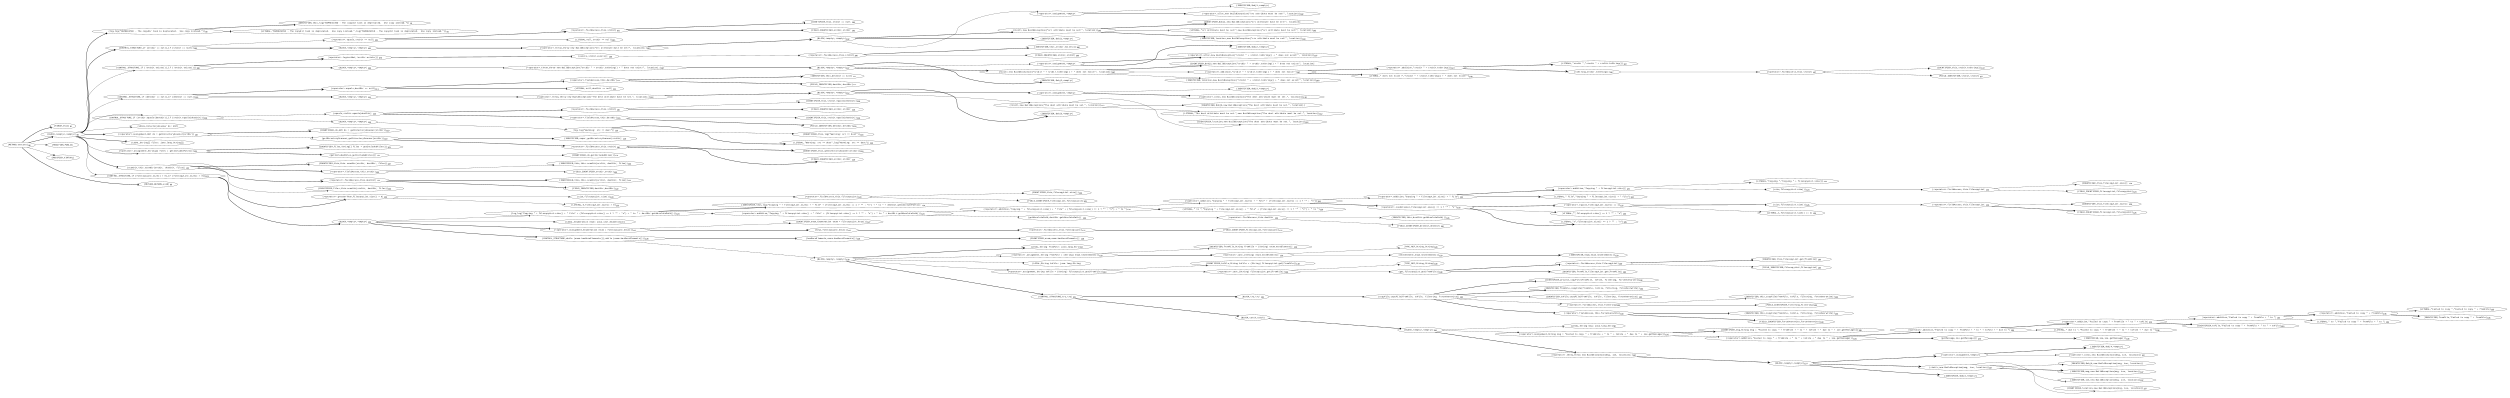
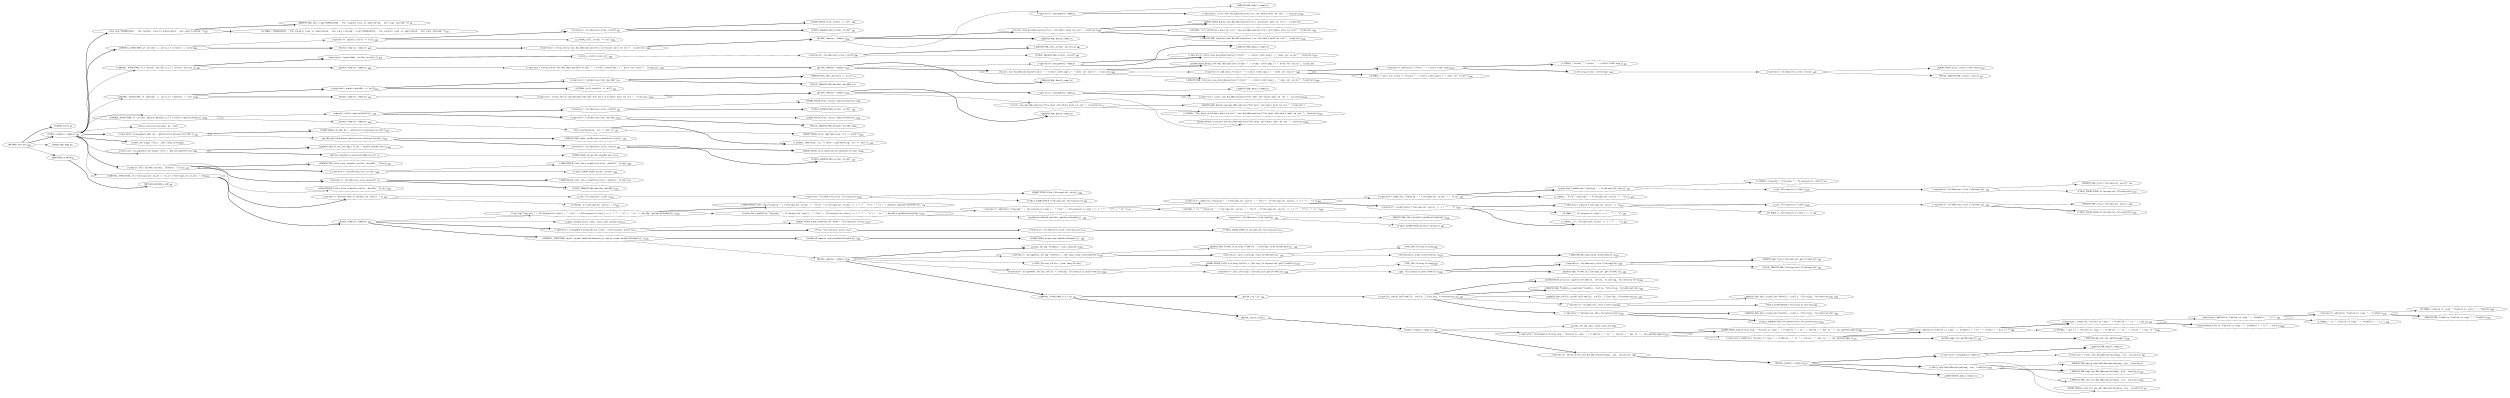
(76, 177) -> (102, 185)
(1157, 307) -> (1157, 307)
